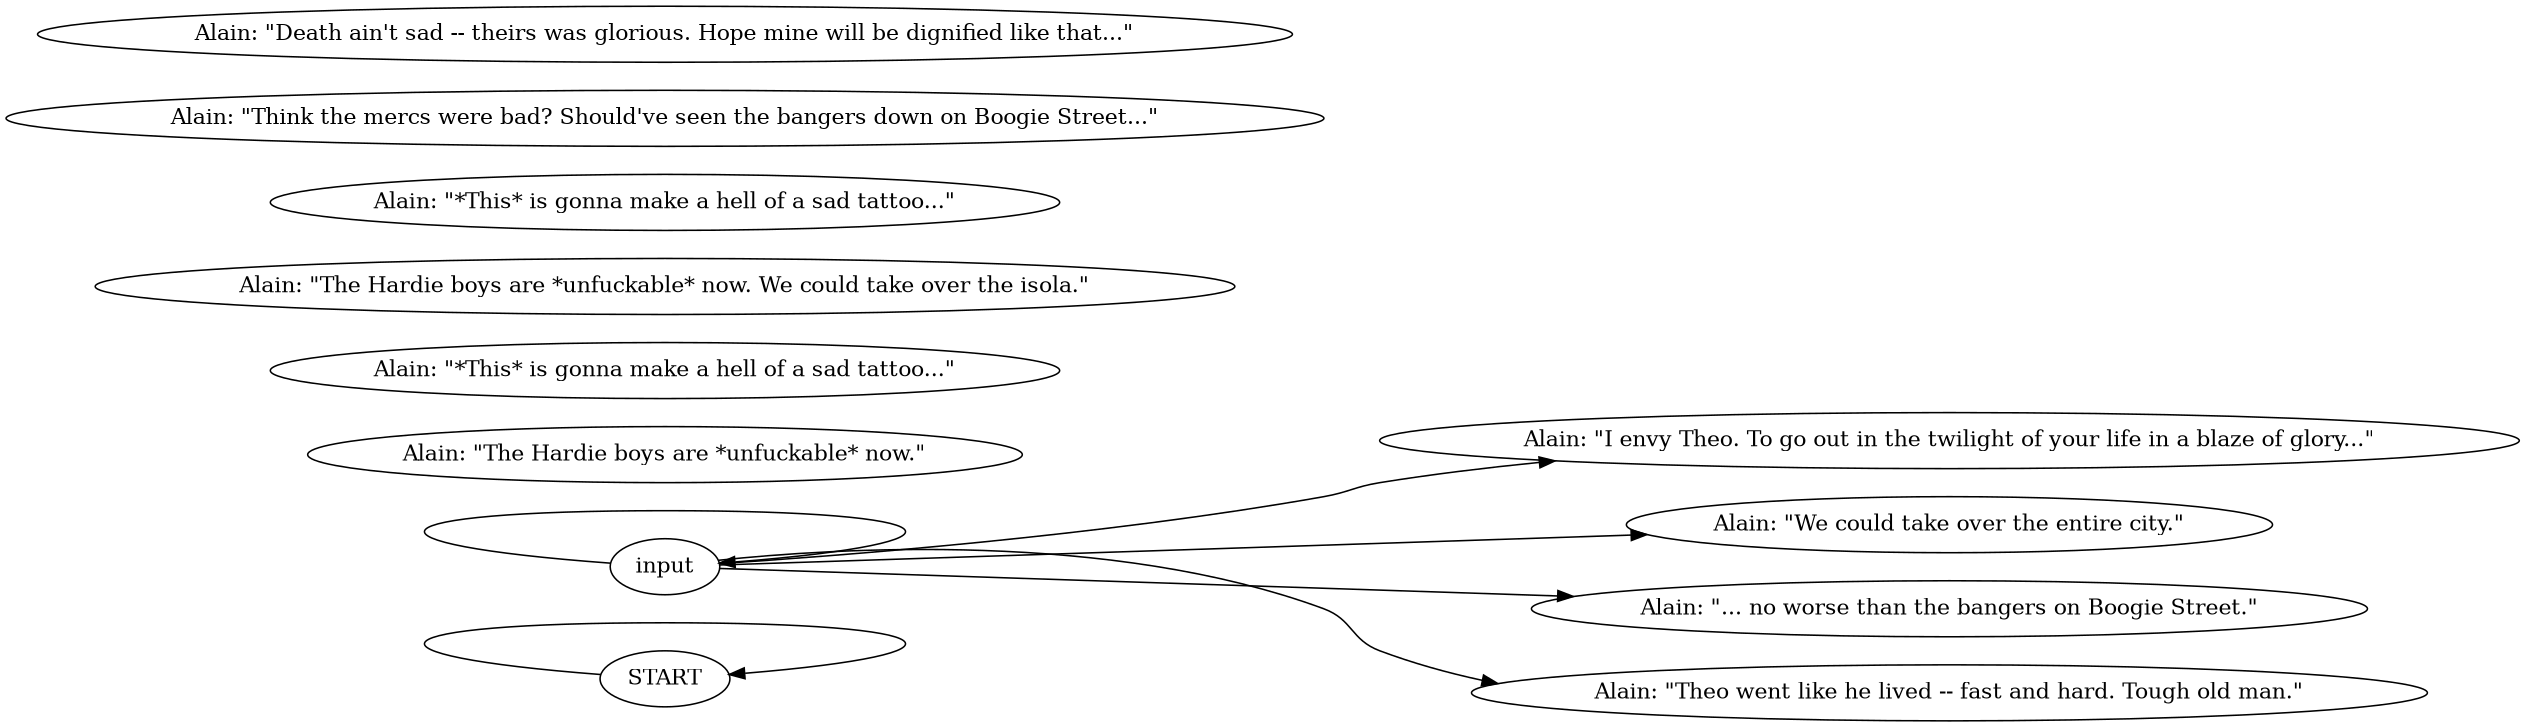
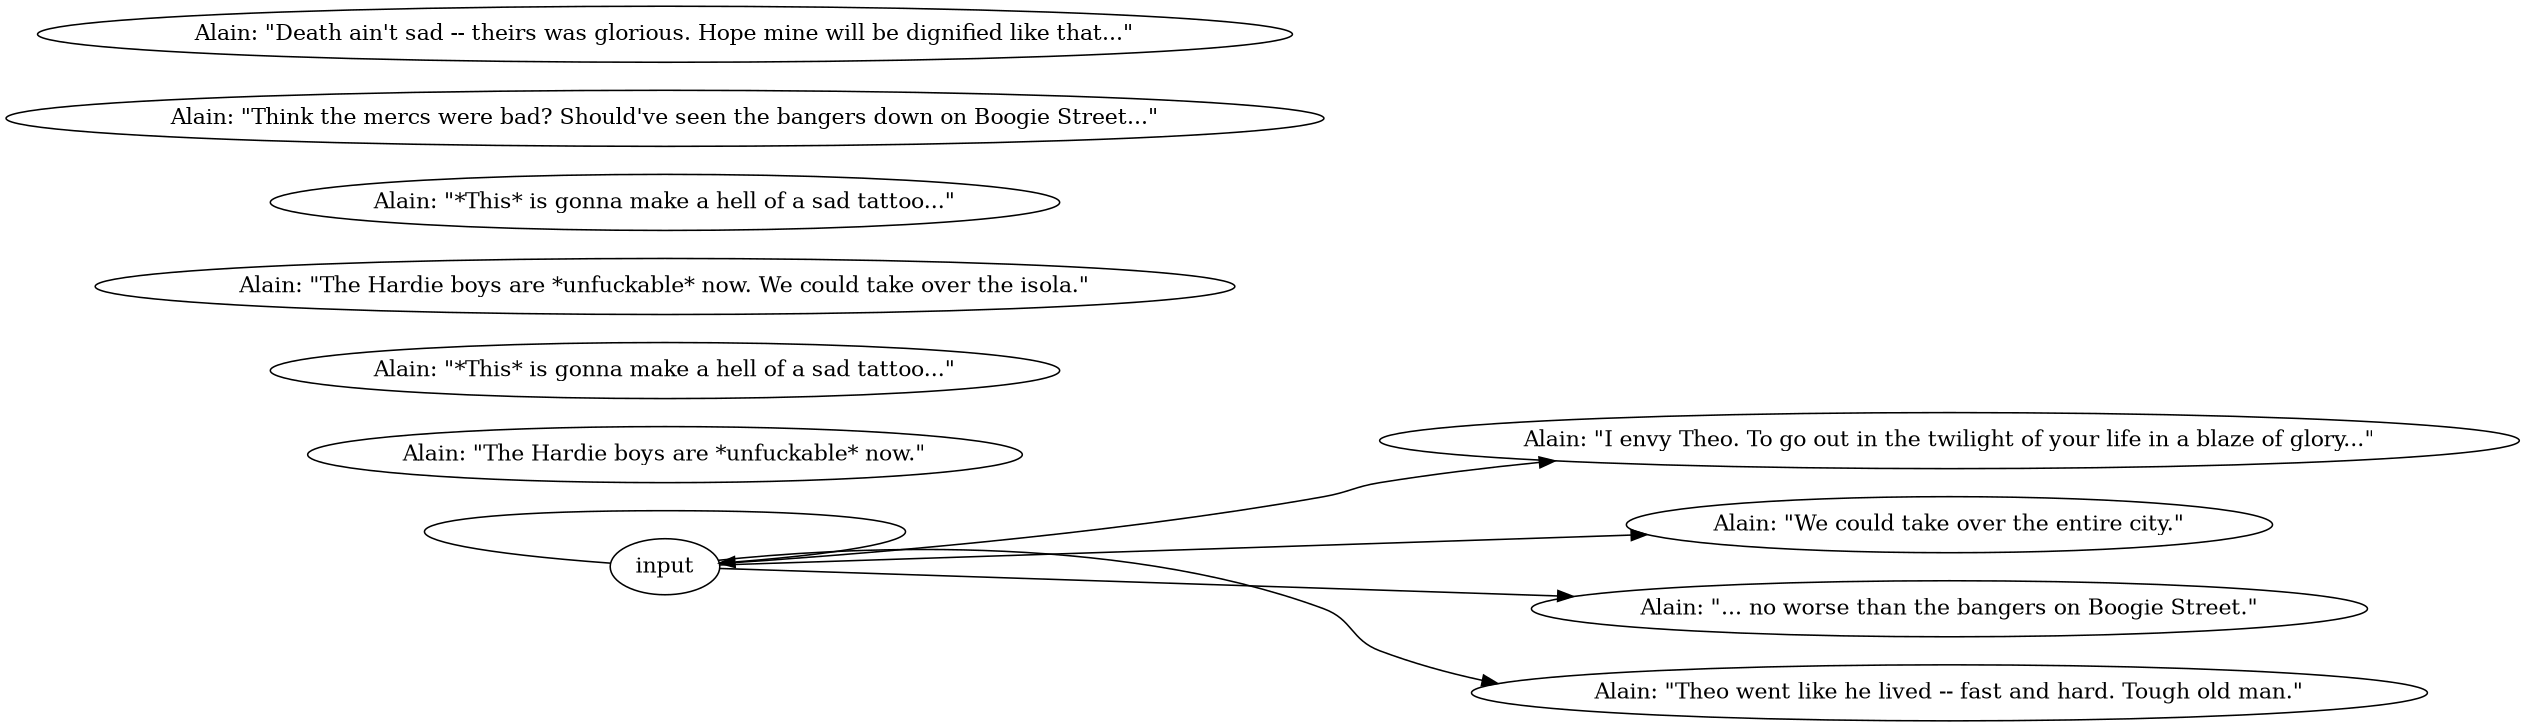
(665, 679) -> none
